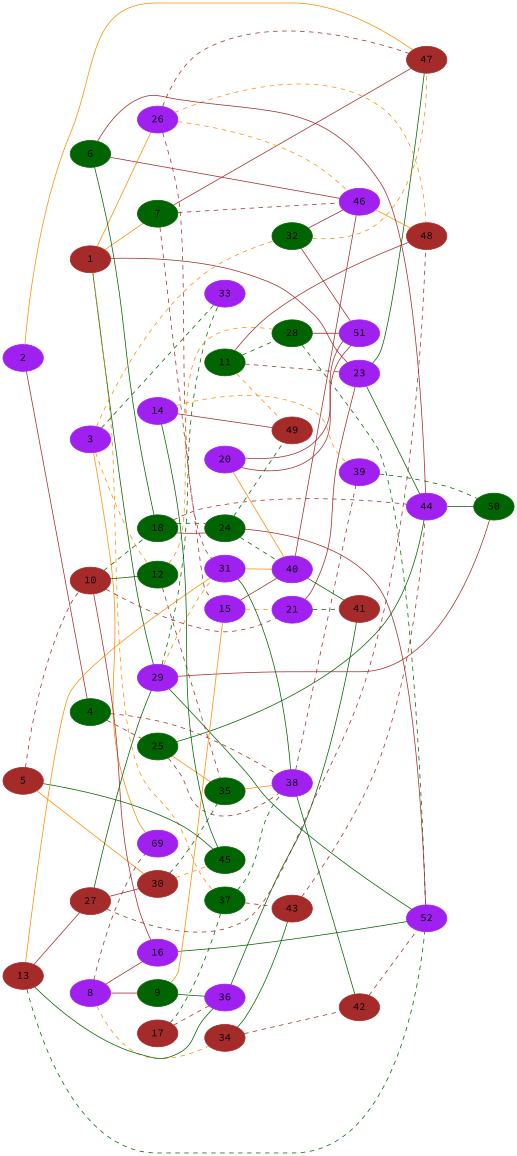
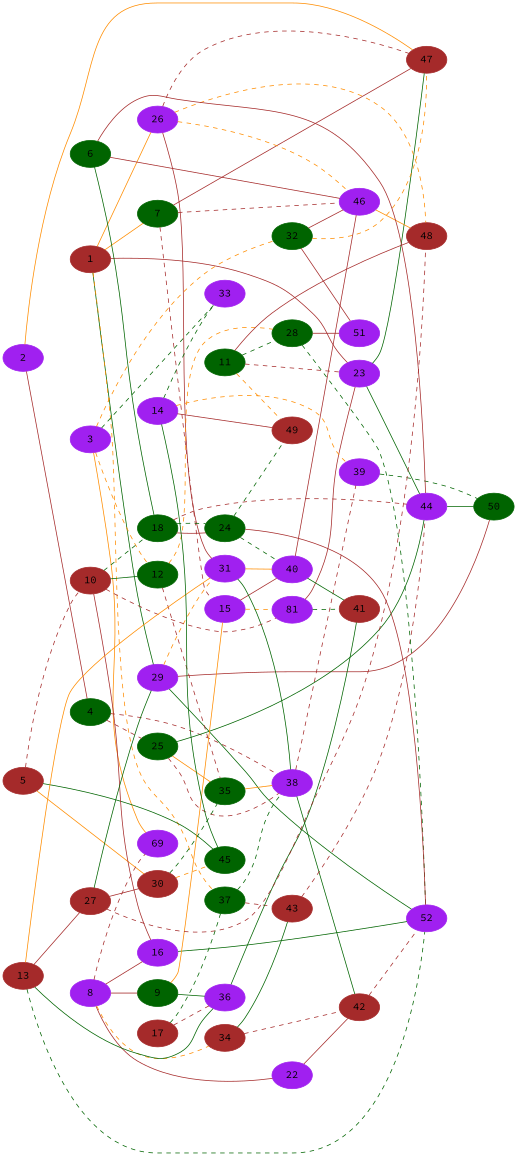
(184, 347) -> (184, 325)
(191, 421) -> (189, 345)
(225, 460) -> none
(292, 610) -> (292, 610)
none -> (292, 1075)
